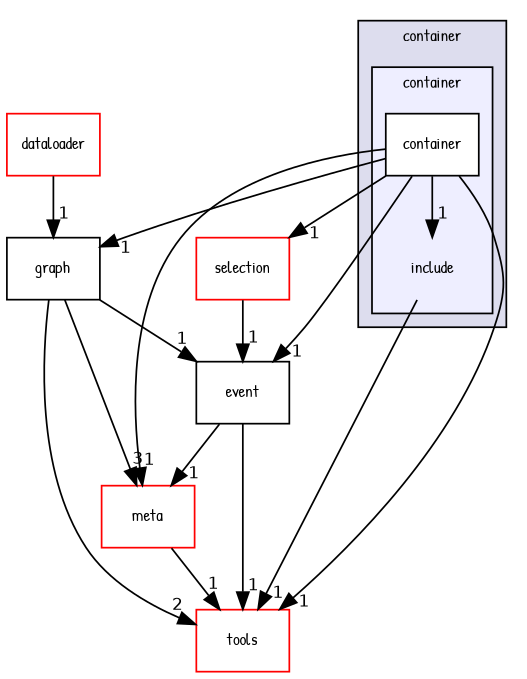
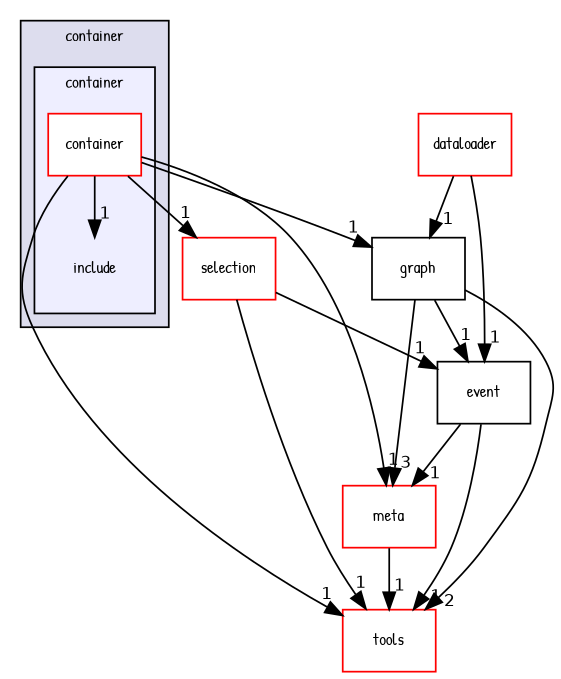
(432, 145) -> (95, 145)
(345, 273) -> (482, 260)
(342, 447) -> (286, 452)
